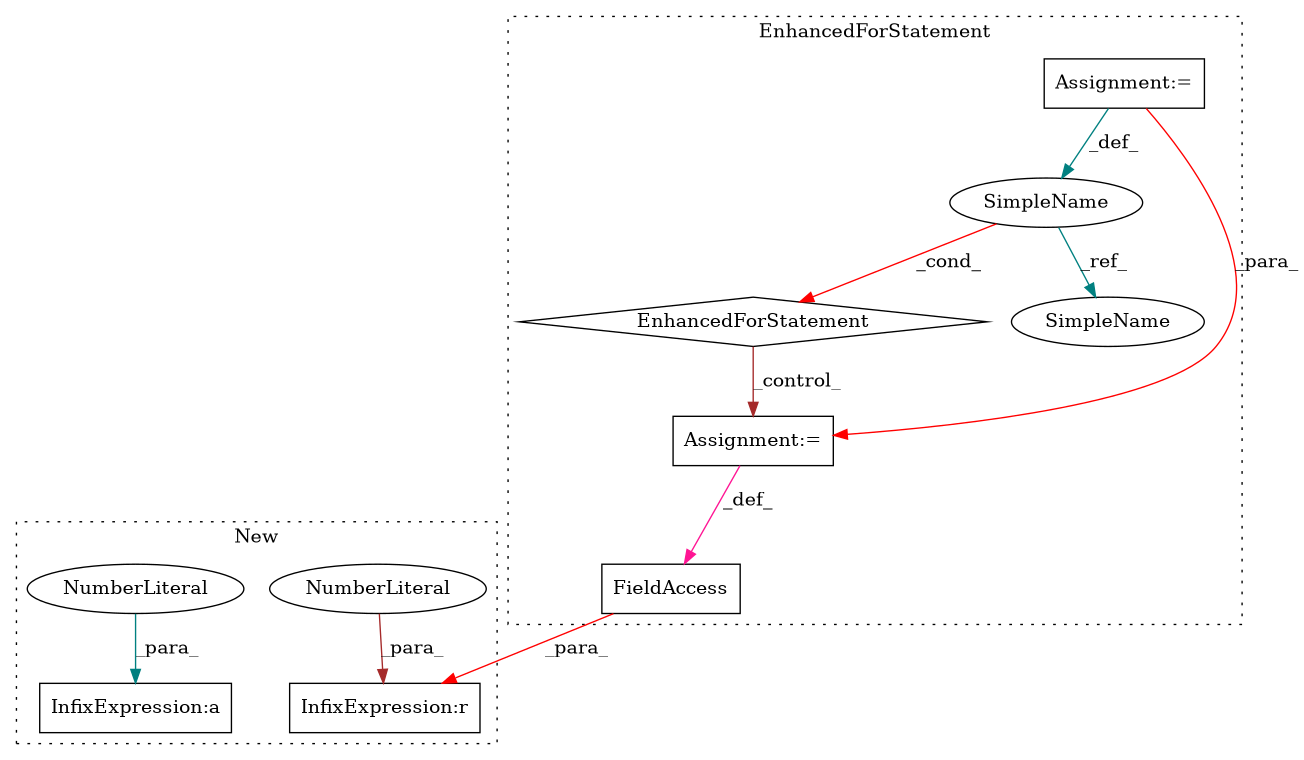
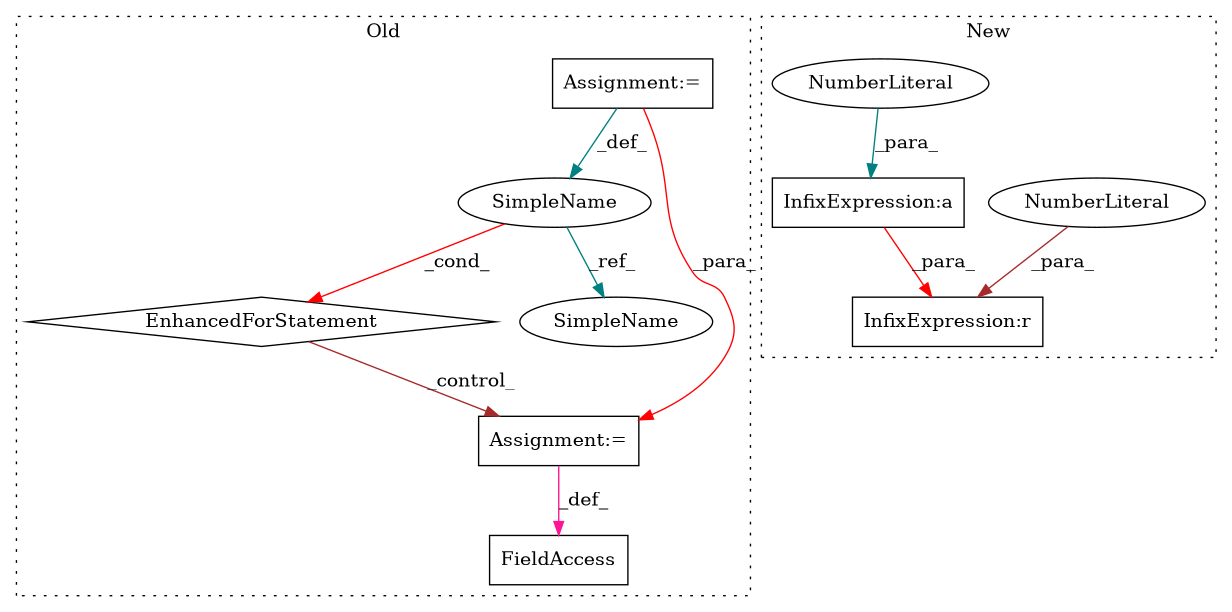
(875, 32) -> (383, 32)
(535, 646) -> (904, 256)
